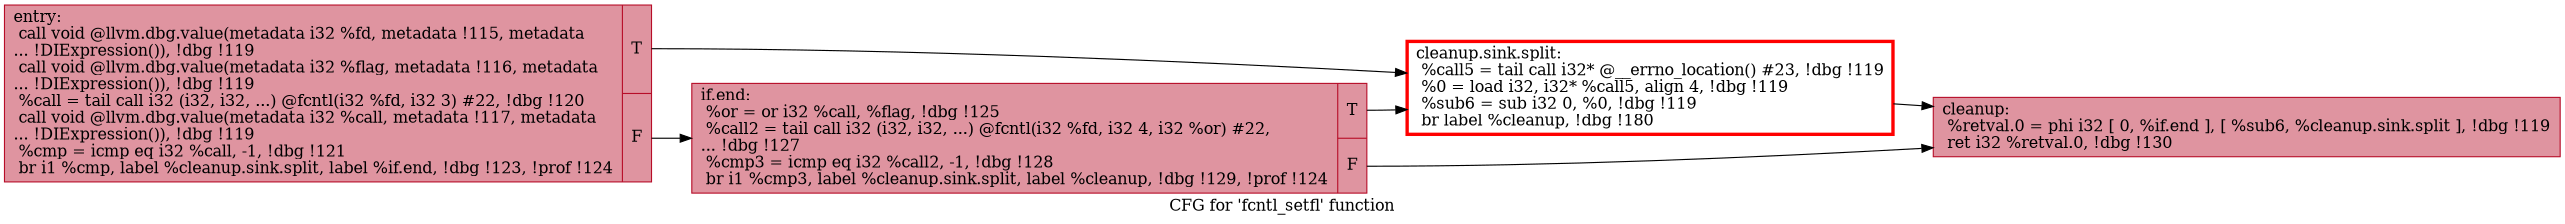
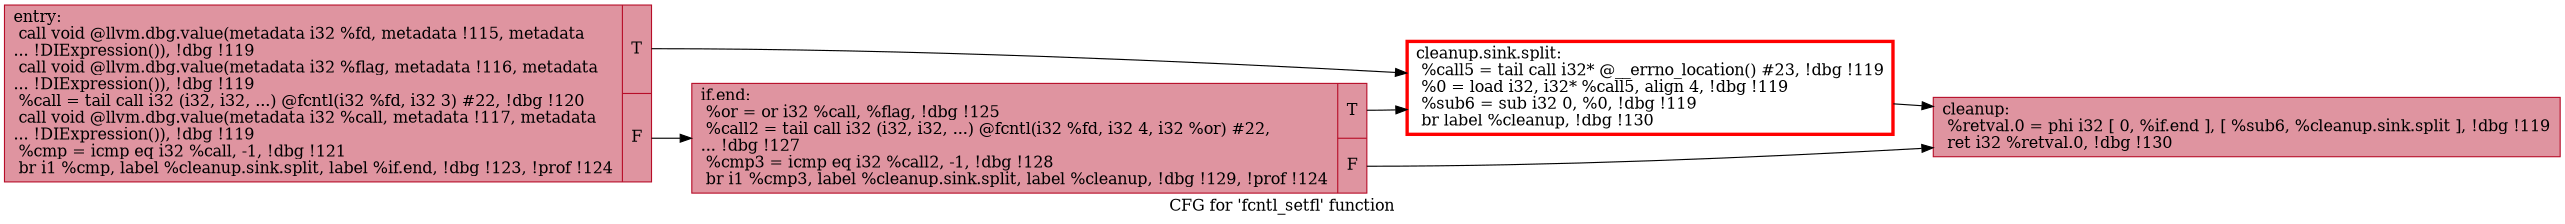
(1535, 121) -> (1535, 121)
